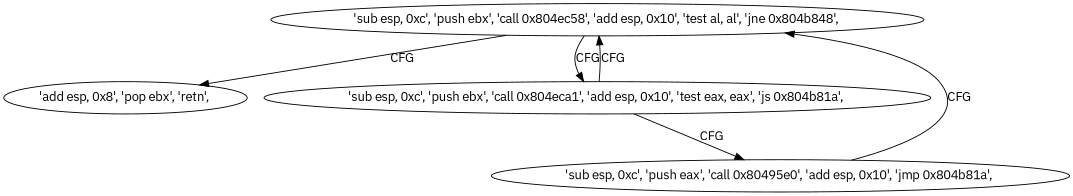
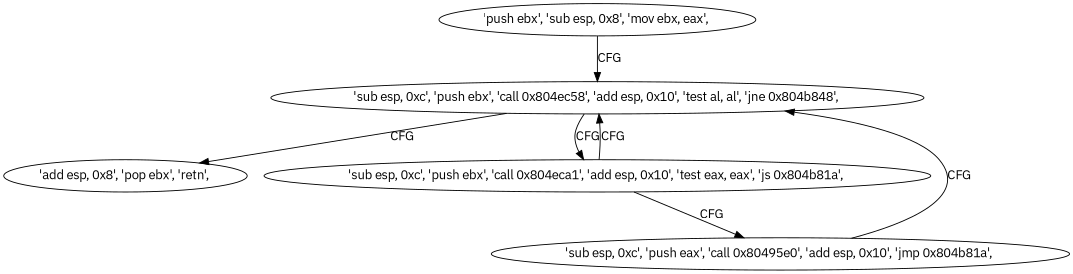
none -> (597, 20)
